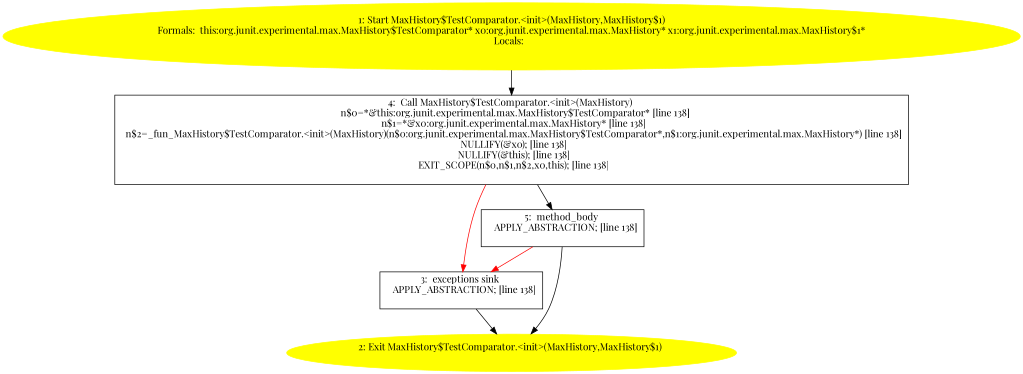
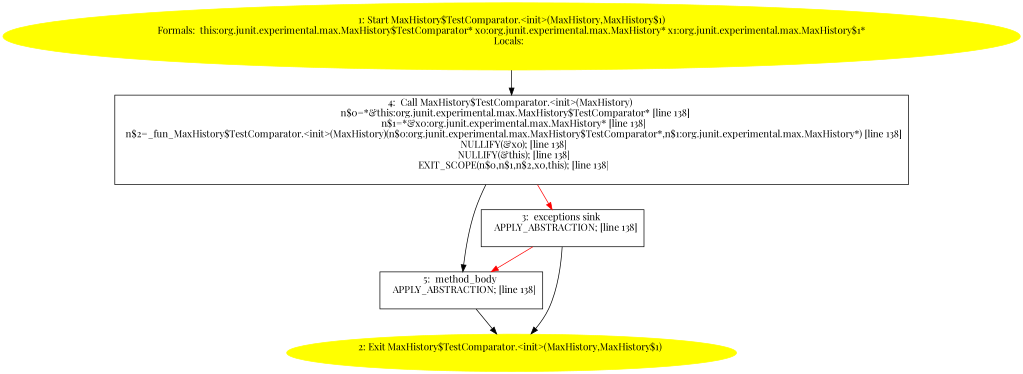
(515, 257) -> (515, 257)
